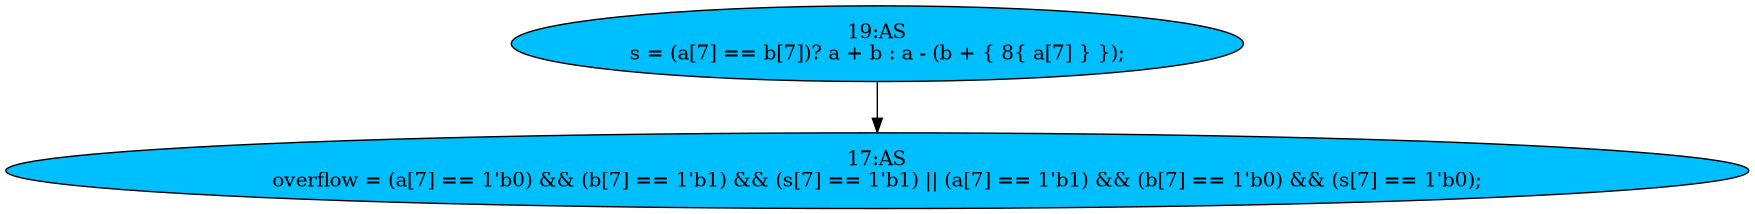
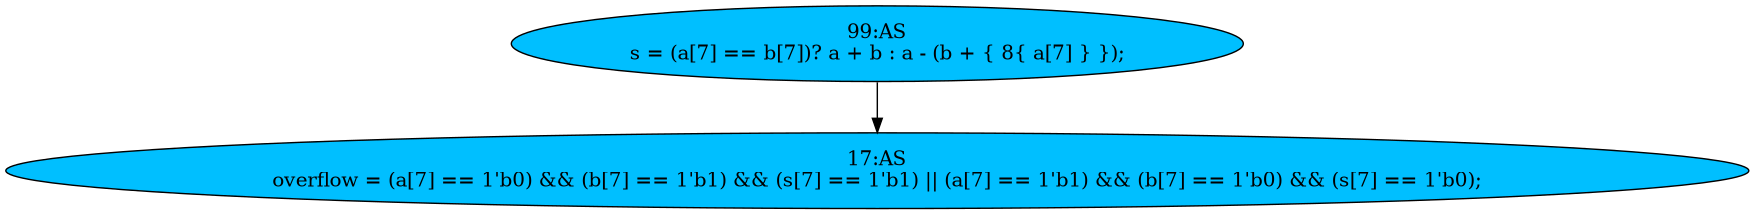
(877, 44) -> (877, 44)
